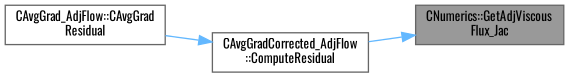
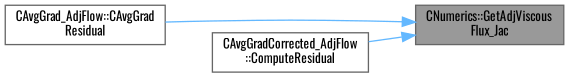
(182, 38) -> (284, 20)
